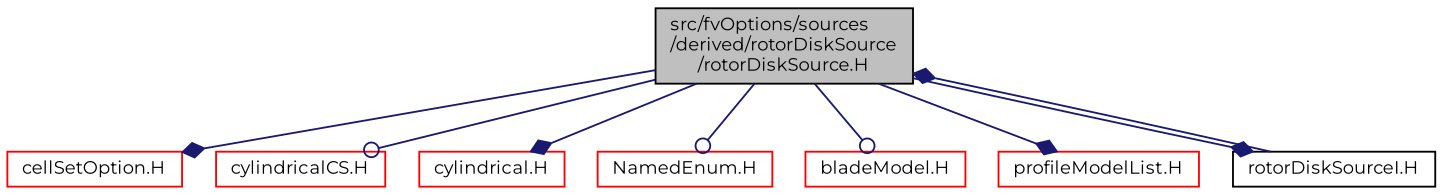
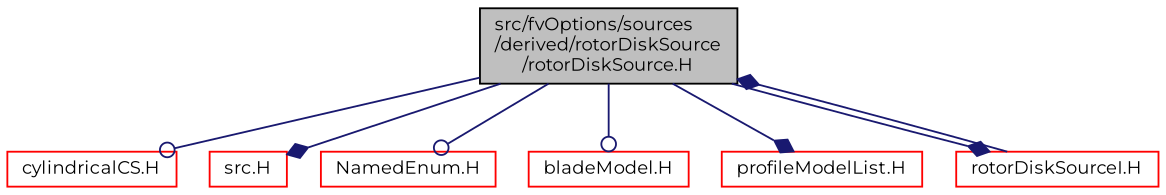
(95, 169) -> none
(492, 169) -> (248, 169)
(1334, 169) -> (1057, 169)
